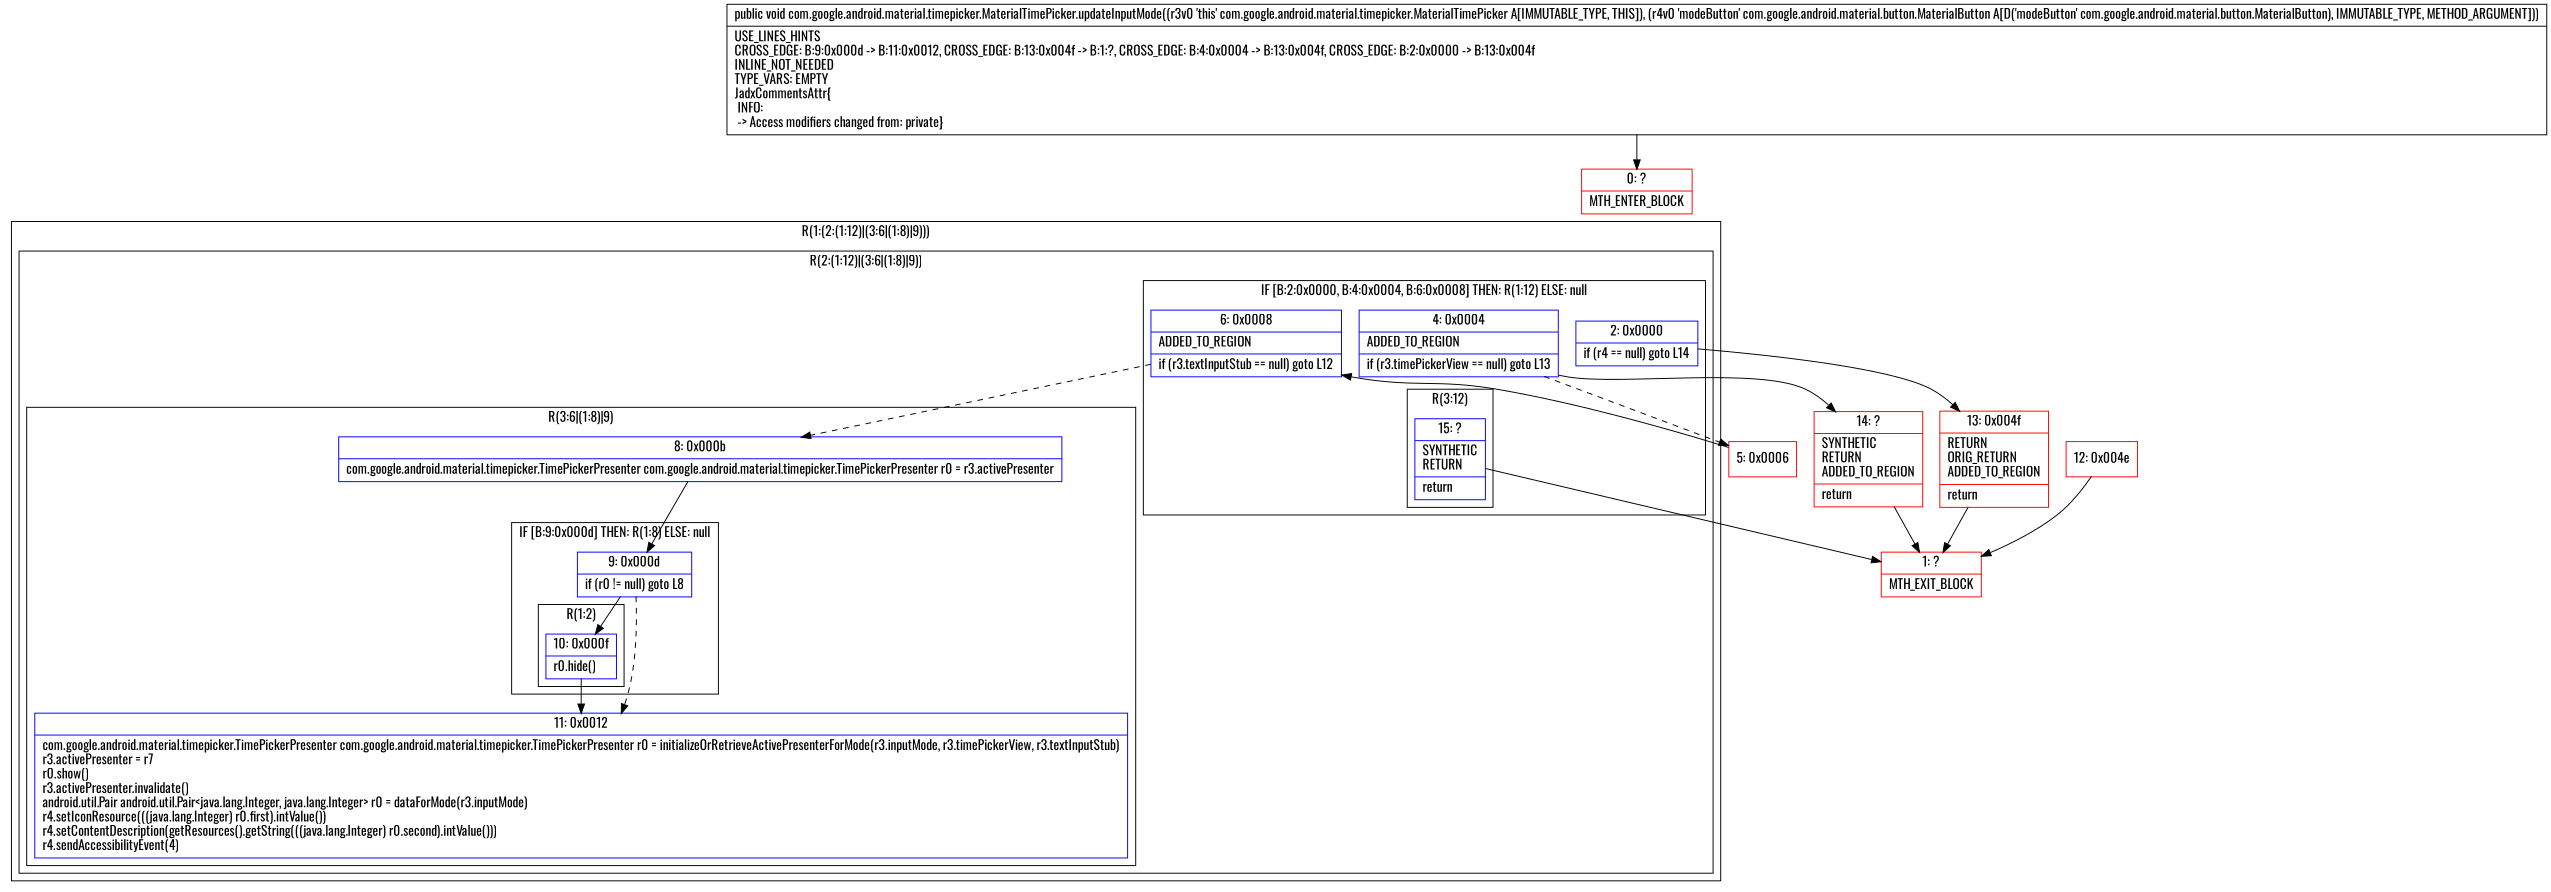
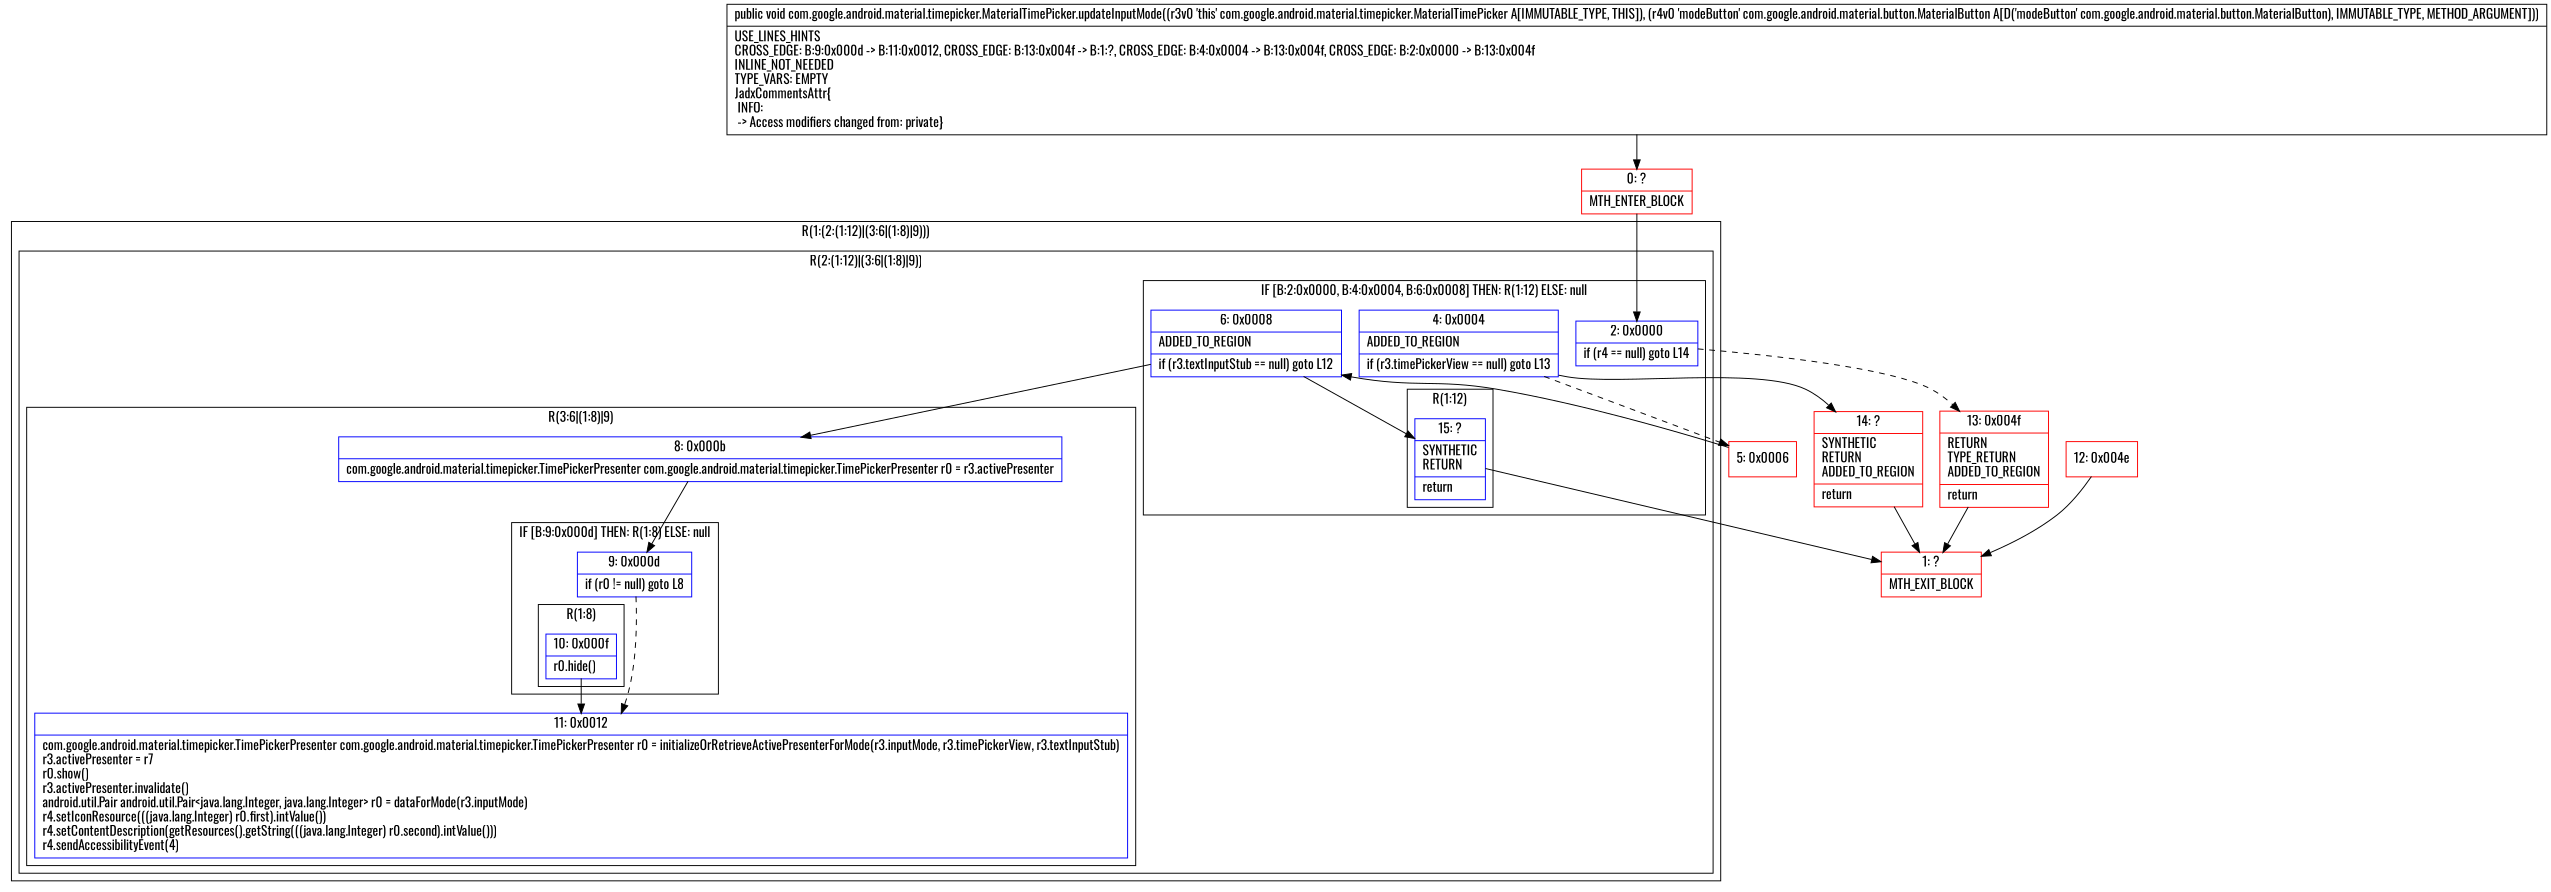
none -> (1637, 263)
(1829, 364) -> (1829, 364)
(981, 400) -> (981, 400)
(1450, 400) -> (1450, 400)
none -> (1355, 405)
(1982, 458) -> (1982, 458)
(611, 611) -> none
(581, 615) -> (581, 615)
